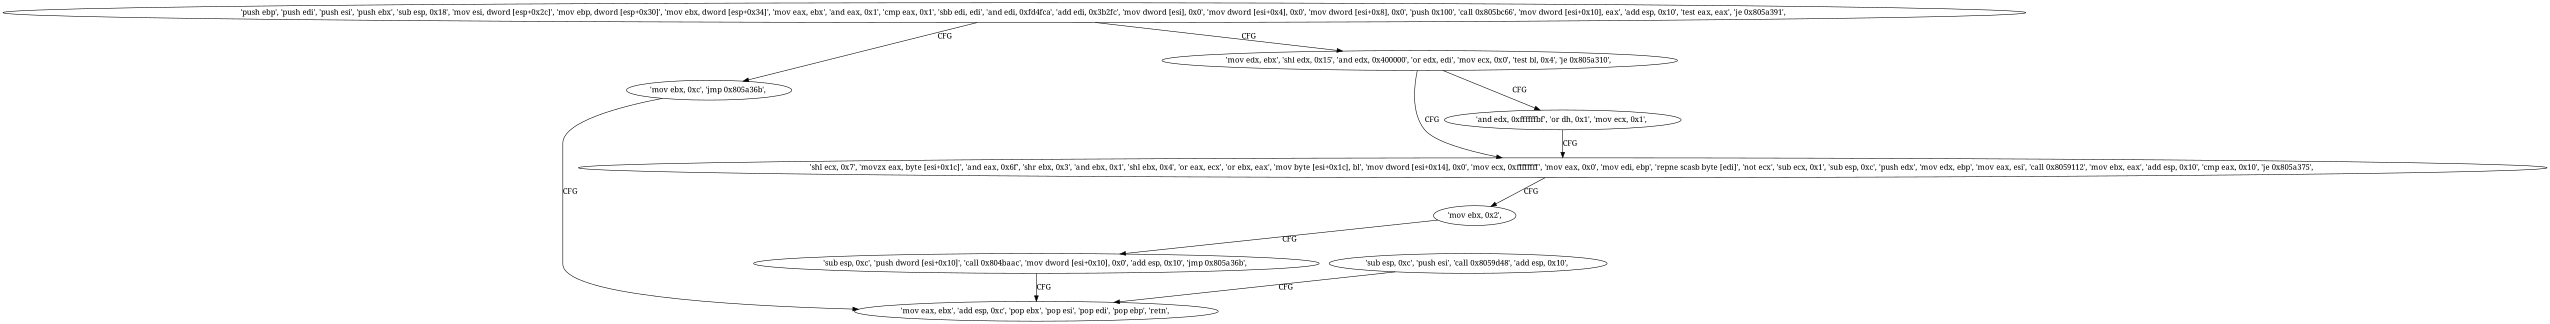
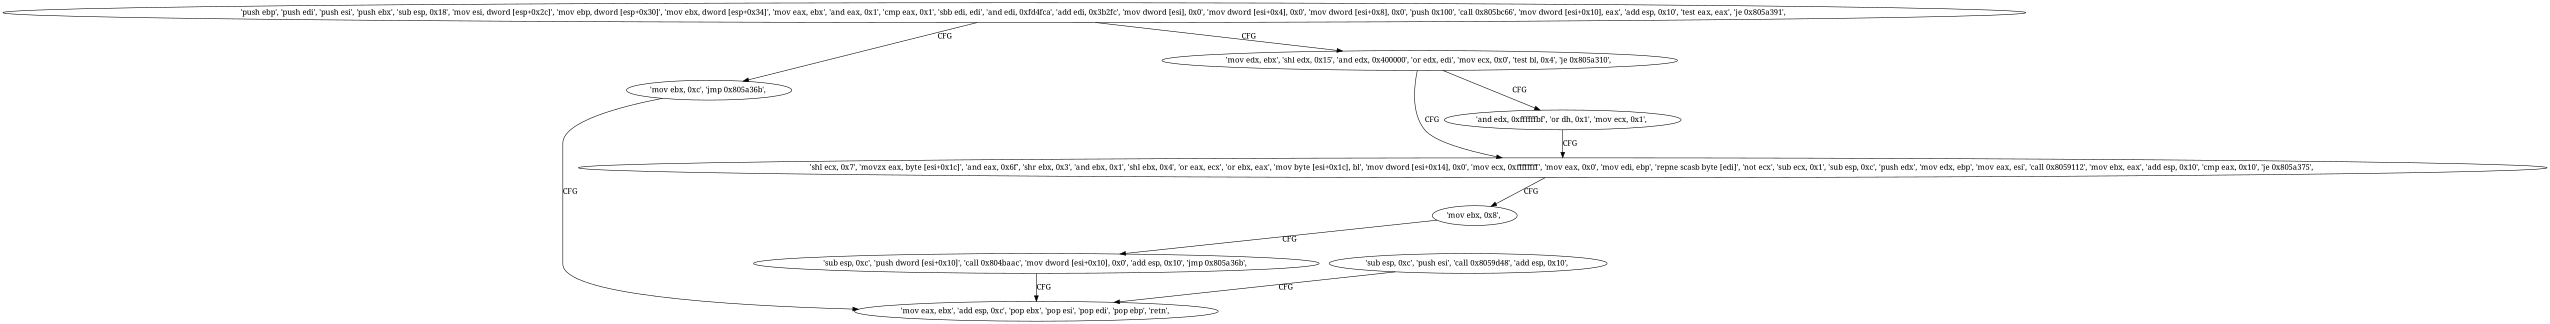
(1475, 216) -> (1475, 216)
